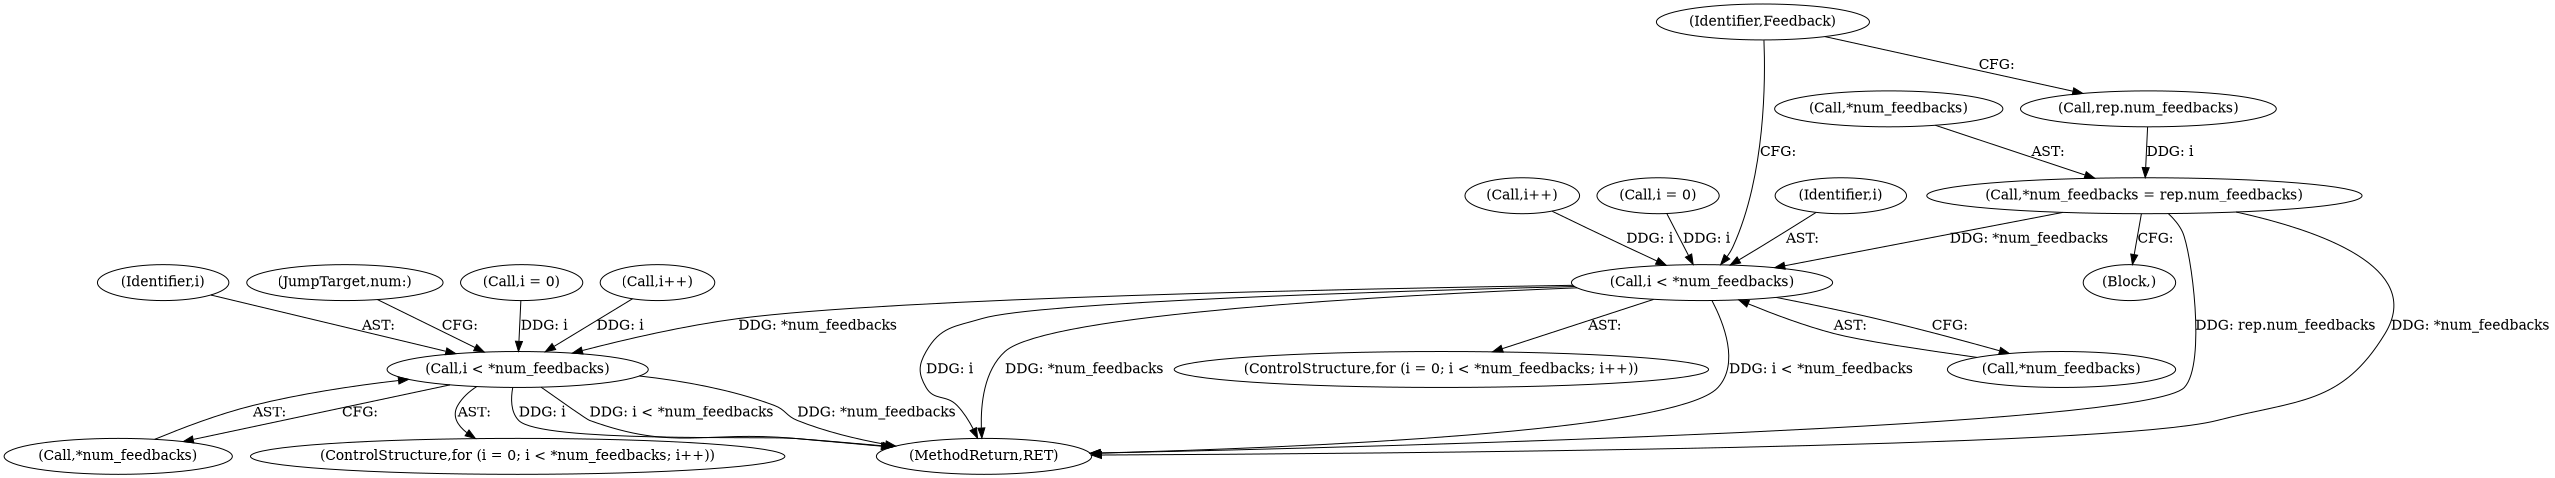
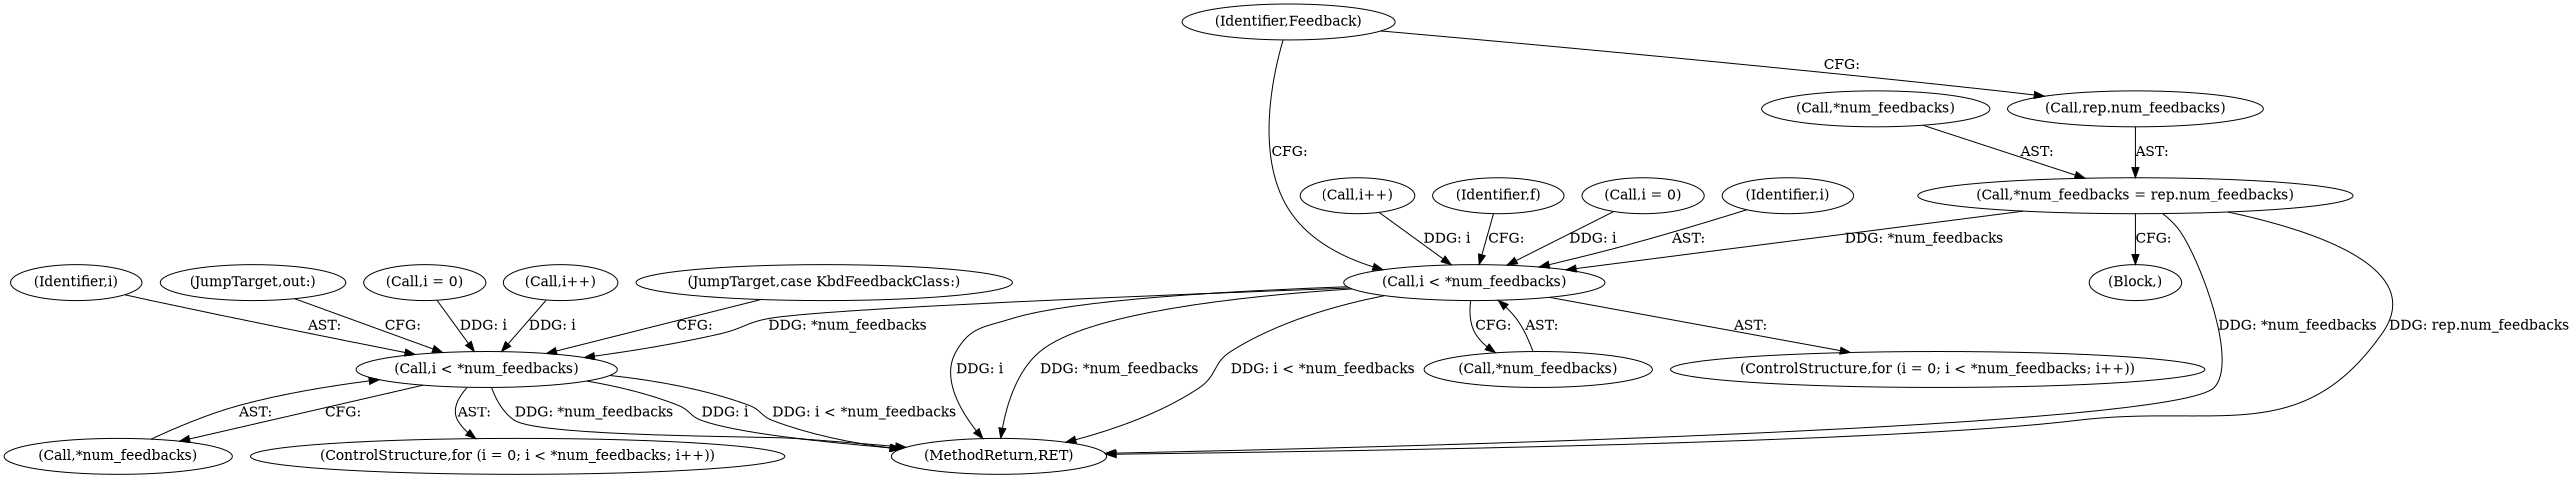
(2170, 152) -> (2154, 152)
none -> (1498, 196)
(345, 283) -> (253, 283)
none -> (824, 283)
